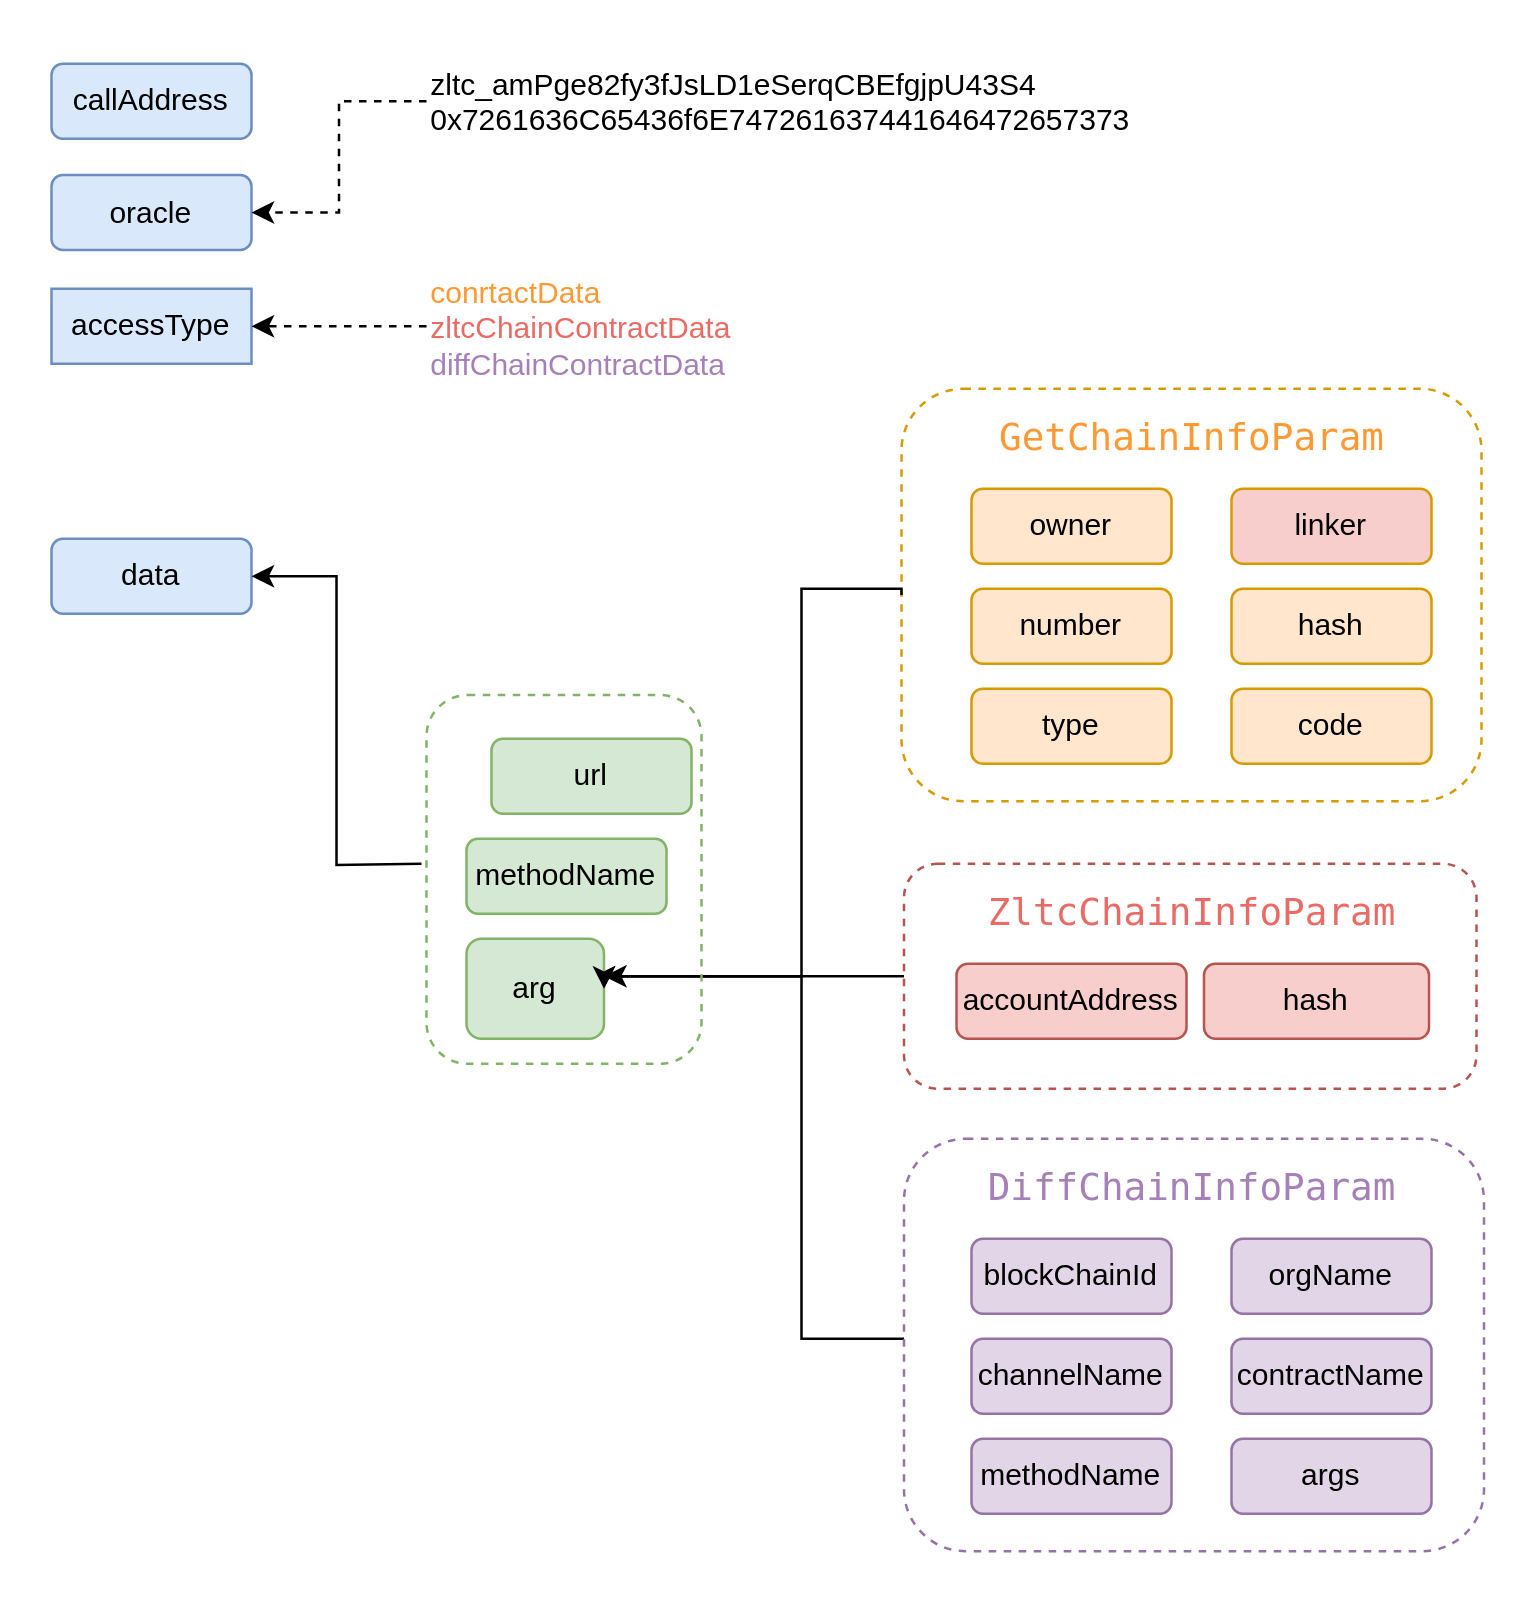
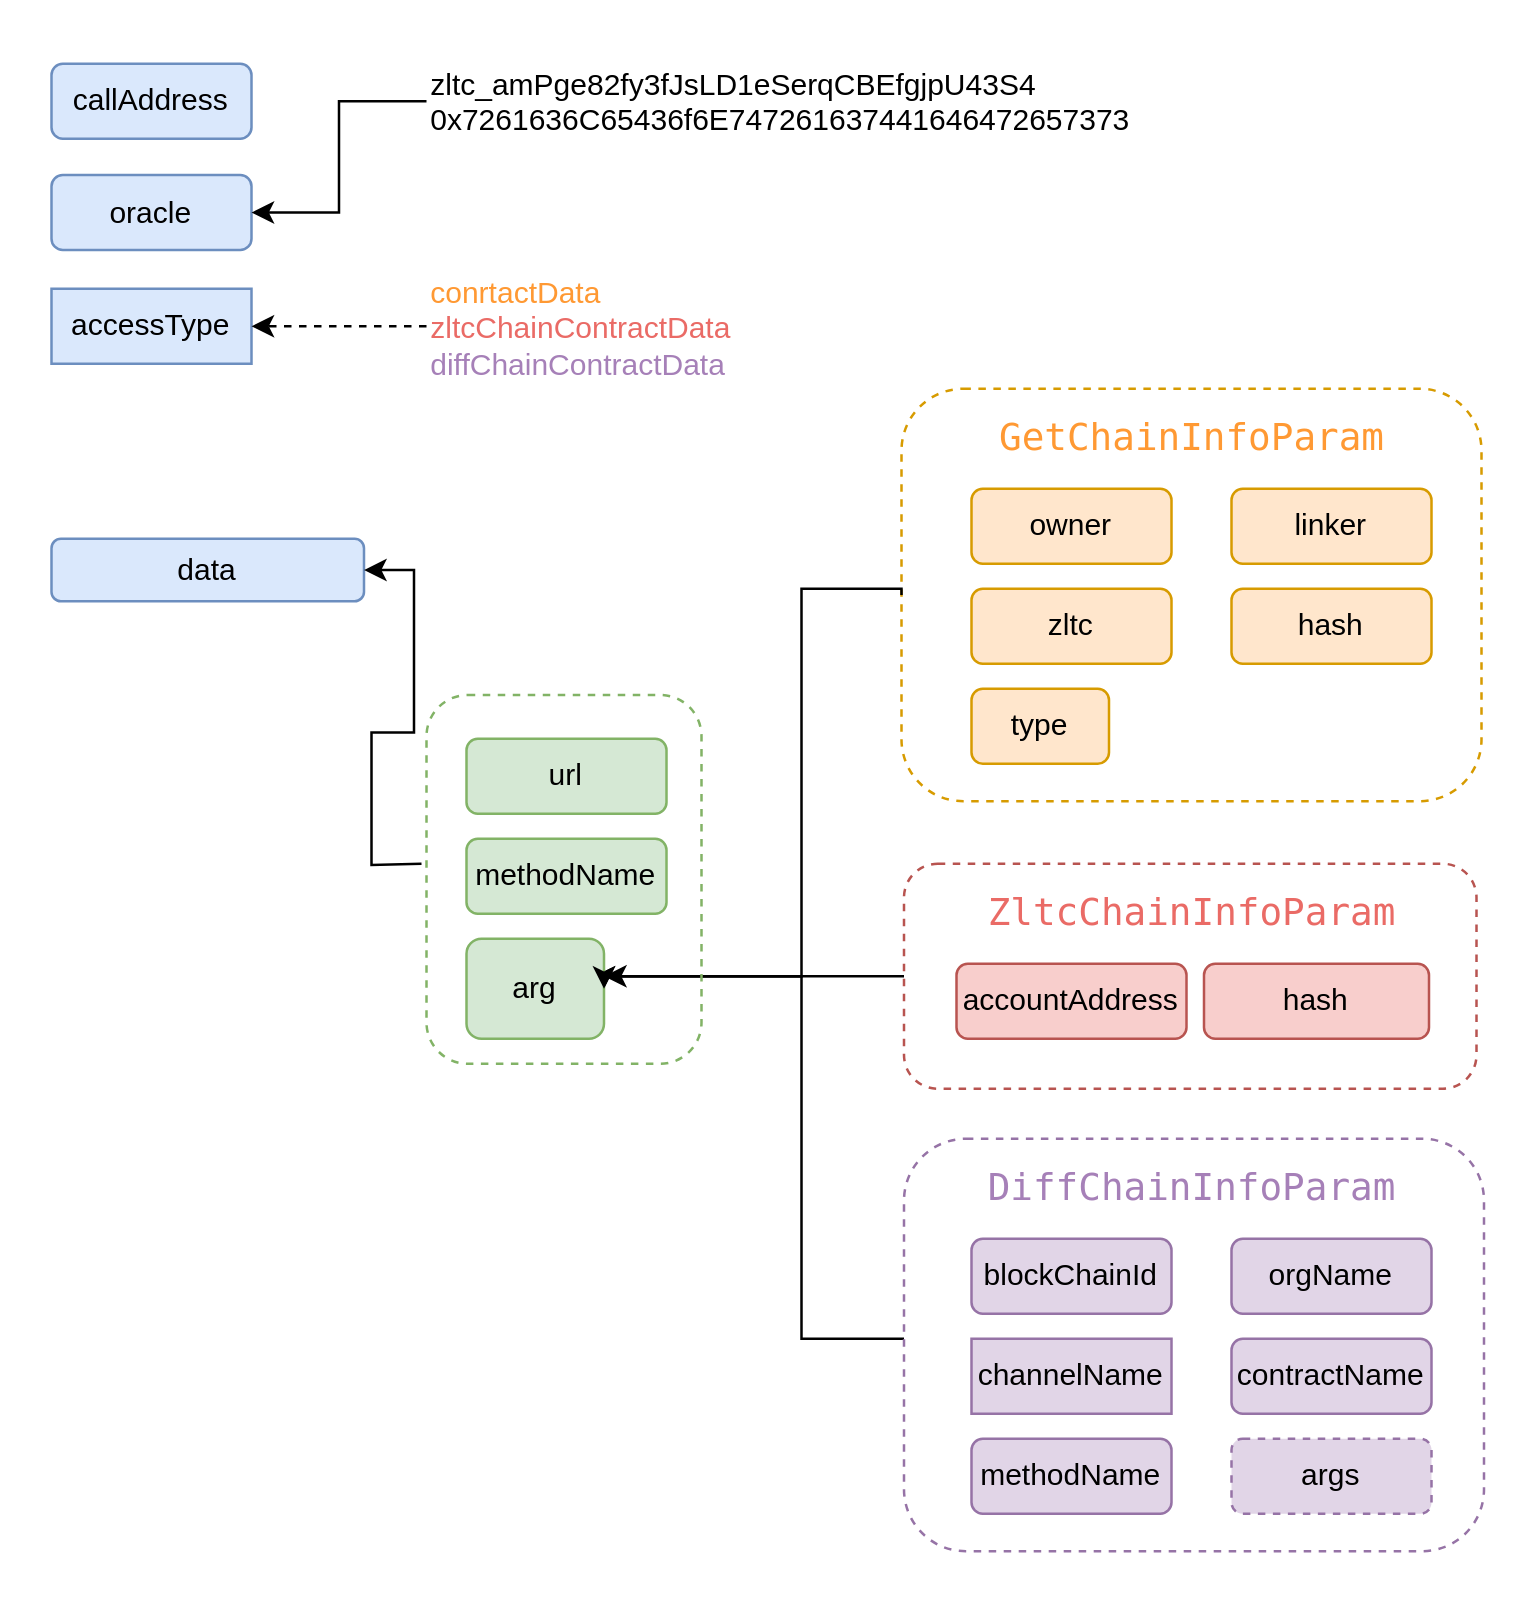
(339, 150) -> (339, 150)
(1331, 526) -> (1331, 526)
(151, 576) -> (208, 570)
(1071, 626) -> (1071, 626)
(1071, 726) -> (1040, 726)
(1331, 726) -> none
(591, 776) -> (566, 776)
(1071, 1376) -> (1071, 1376)
(1331, 1476) -> (1331, 1476)
